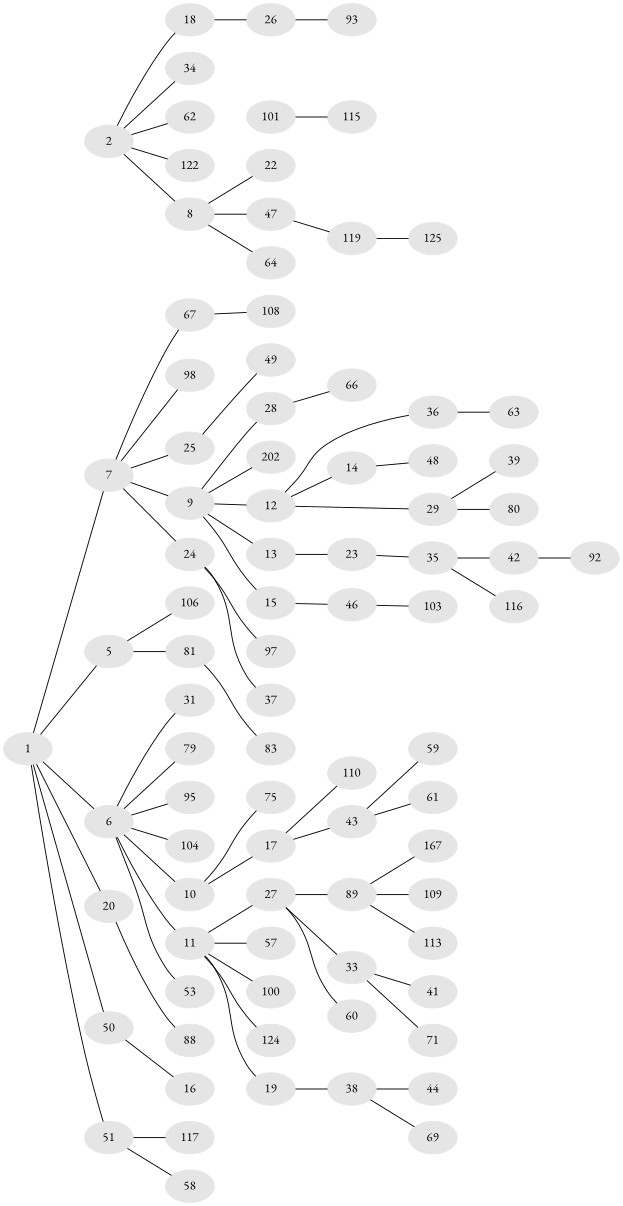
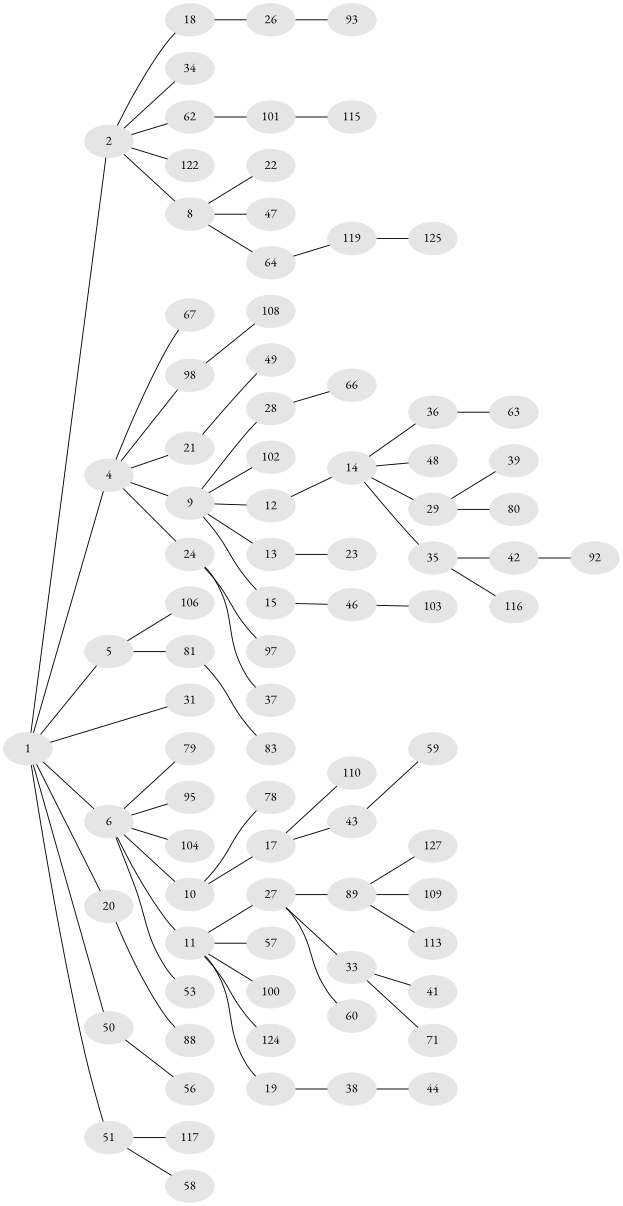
none -> (231, 117)
(312, 226) -> (312, 251)
(231, 313) -> (230, 343)
(337, 438) -> (392, 440)
none -> (68, 445)
(190, 448) -> (190, 448)
(271, 457) -> (271, 457)
(109, 475) -> (109, 475)
(352, 508) -> (392, 489)
(393, 556) -> (391, 514)
(143, 758) -> (109, 724)
(271, 797) -> (271, 797)
(433, 797) -> none
(433, 846) -> (433, 846)
(190, 1089) -> (190, 1089)
(433, 1138) -> none
